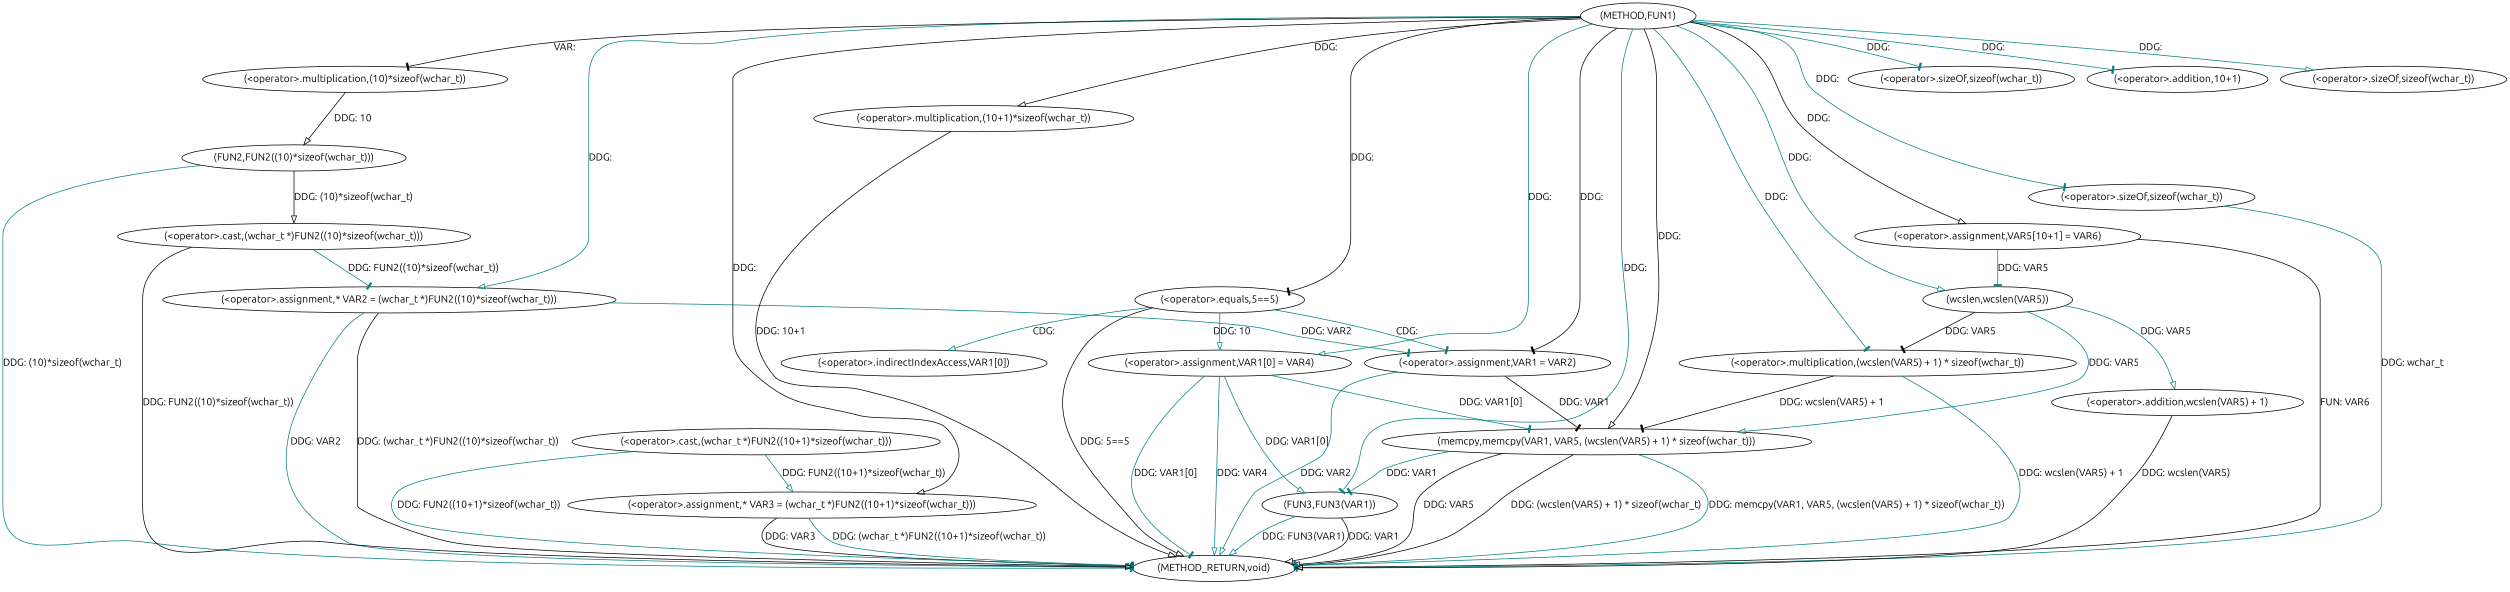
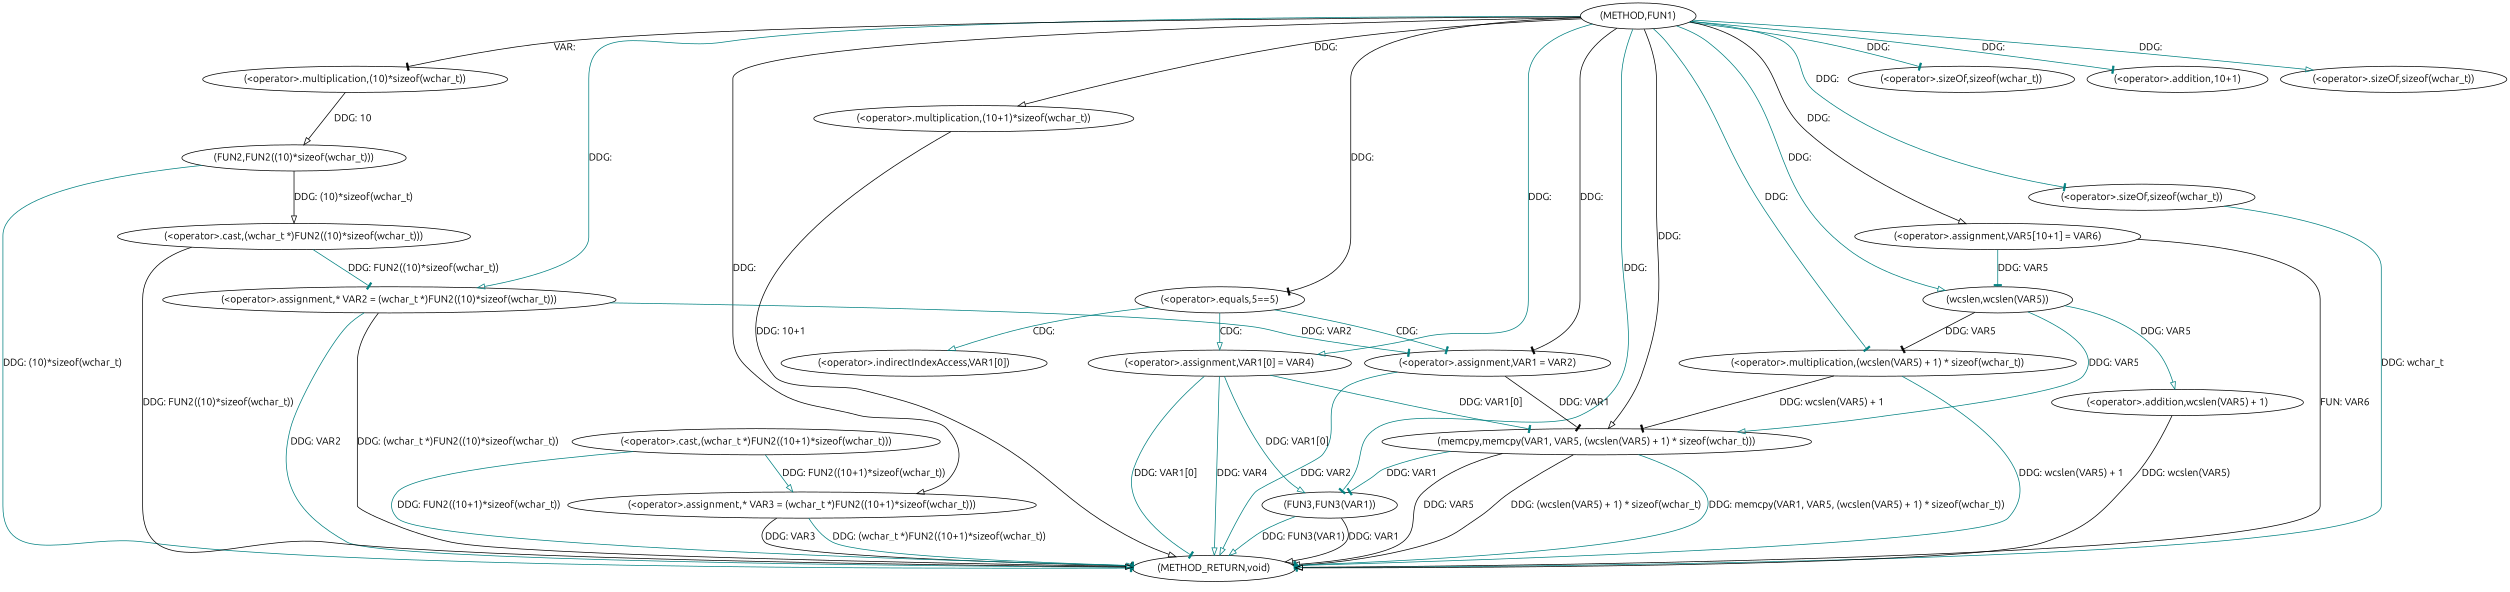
(1232, 331) -> (1232, 331)
(1068, 429) -> none
